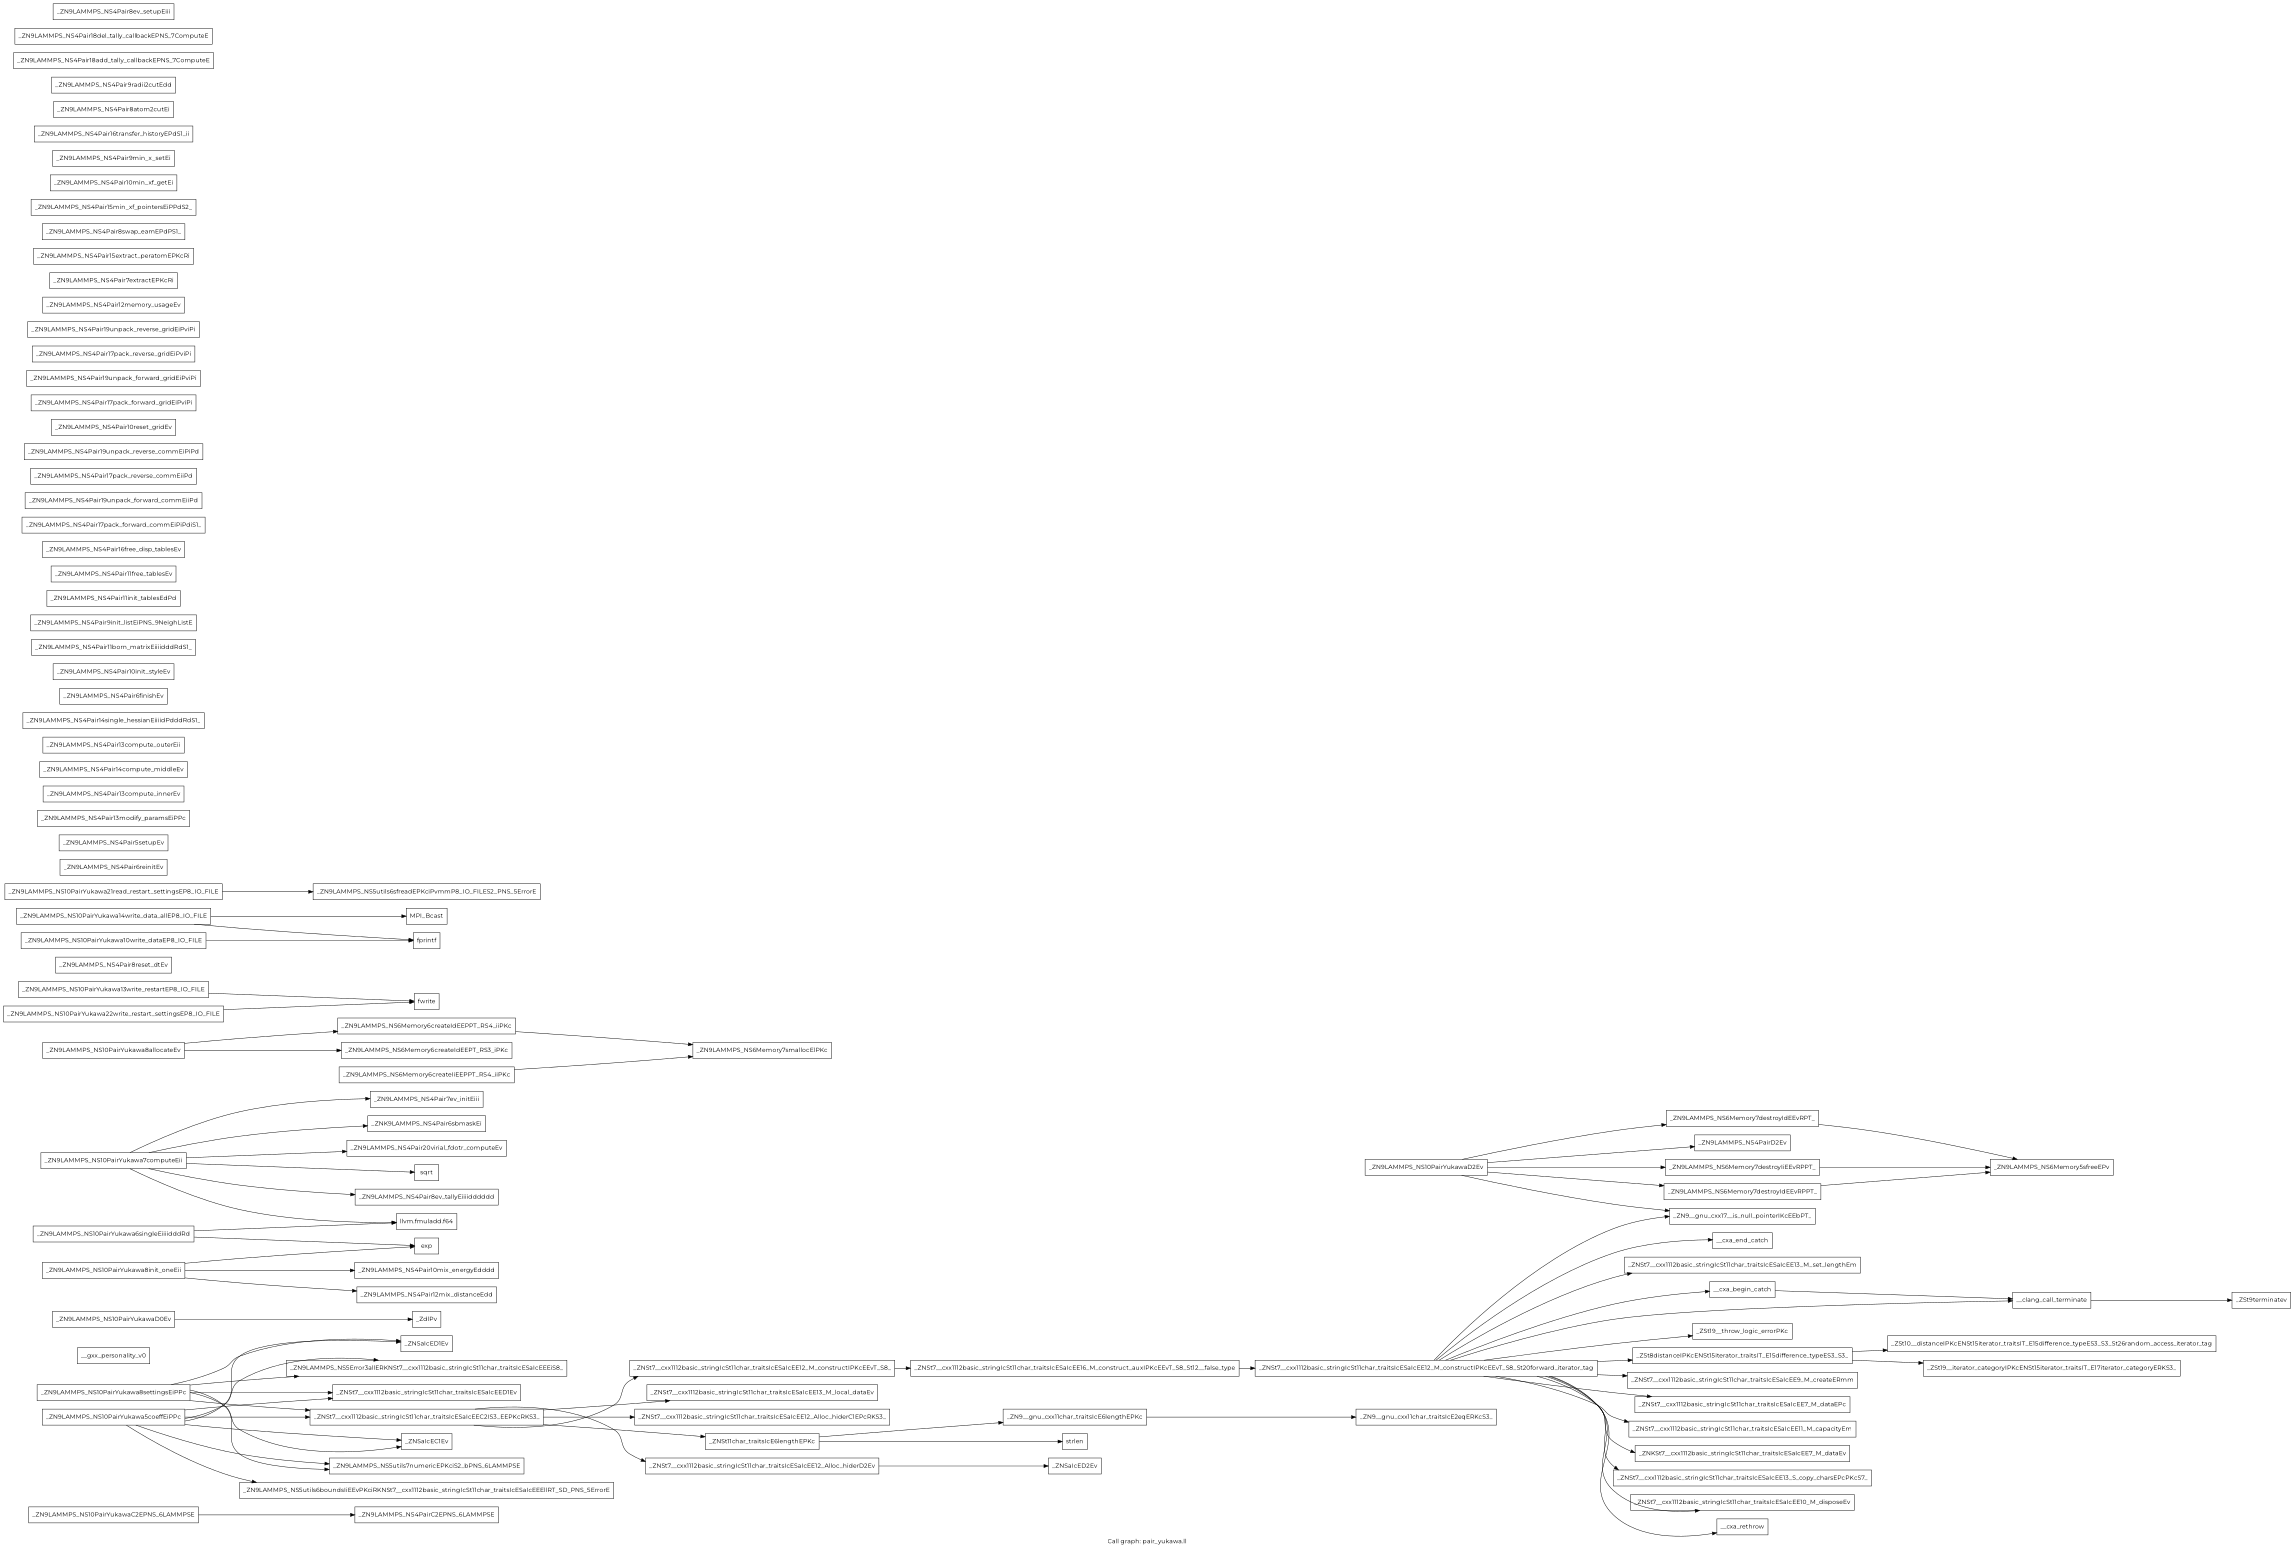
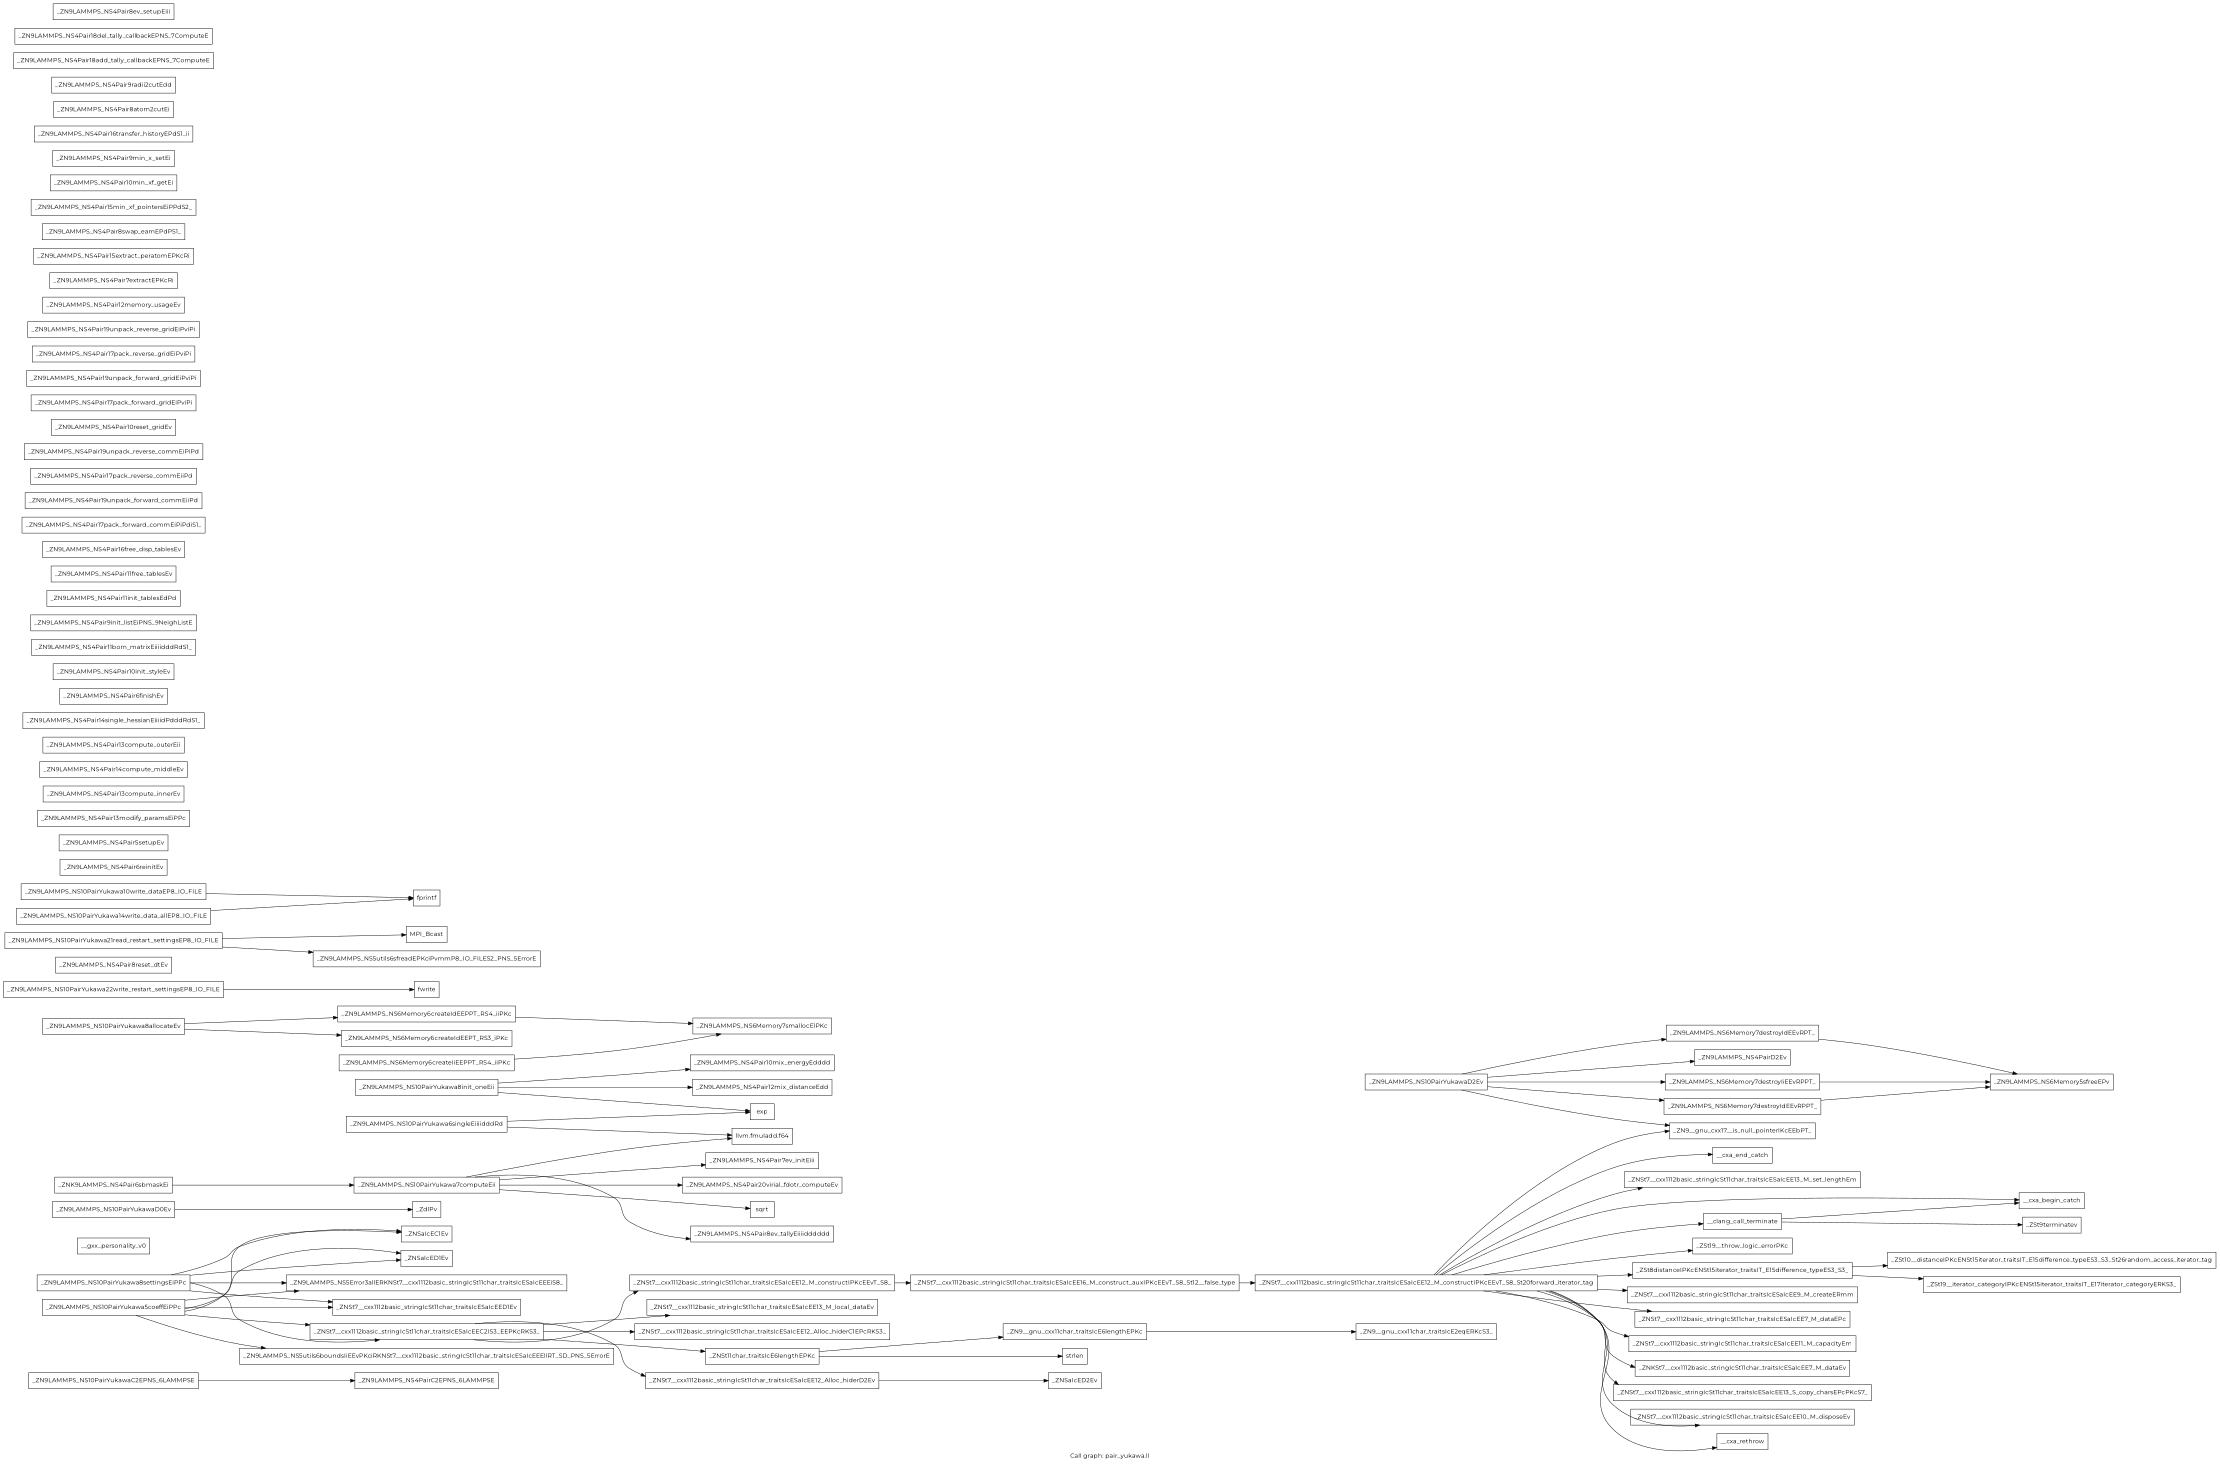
(306, 916) -> (312, 937)
(114, 990) -> none
(255, 1134) -> (261, 1185)
(1892, 1295) -> (1898, 1211)
(427, 1466) -> none
